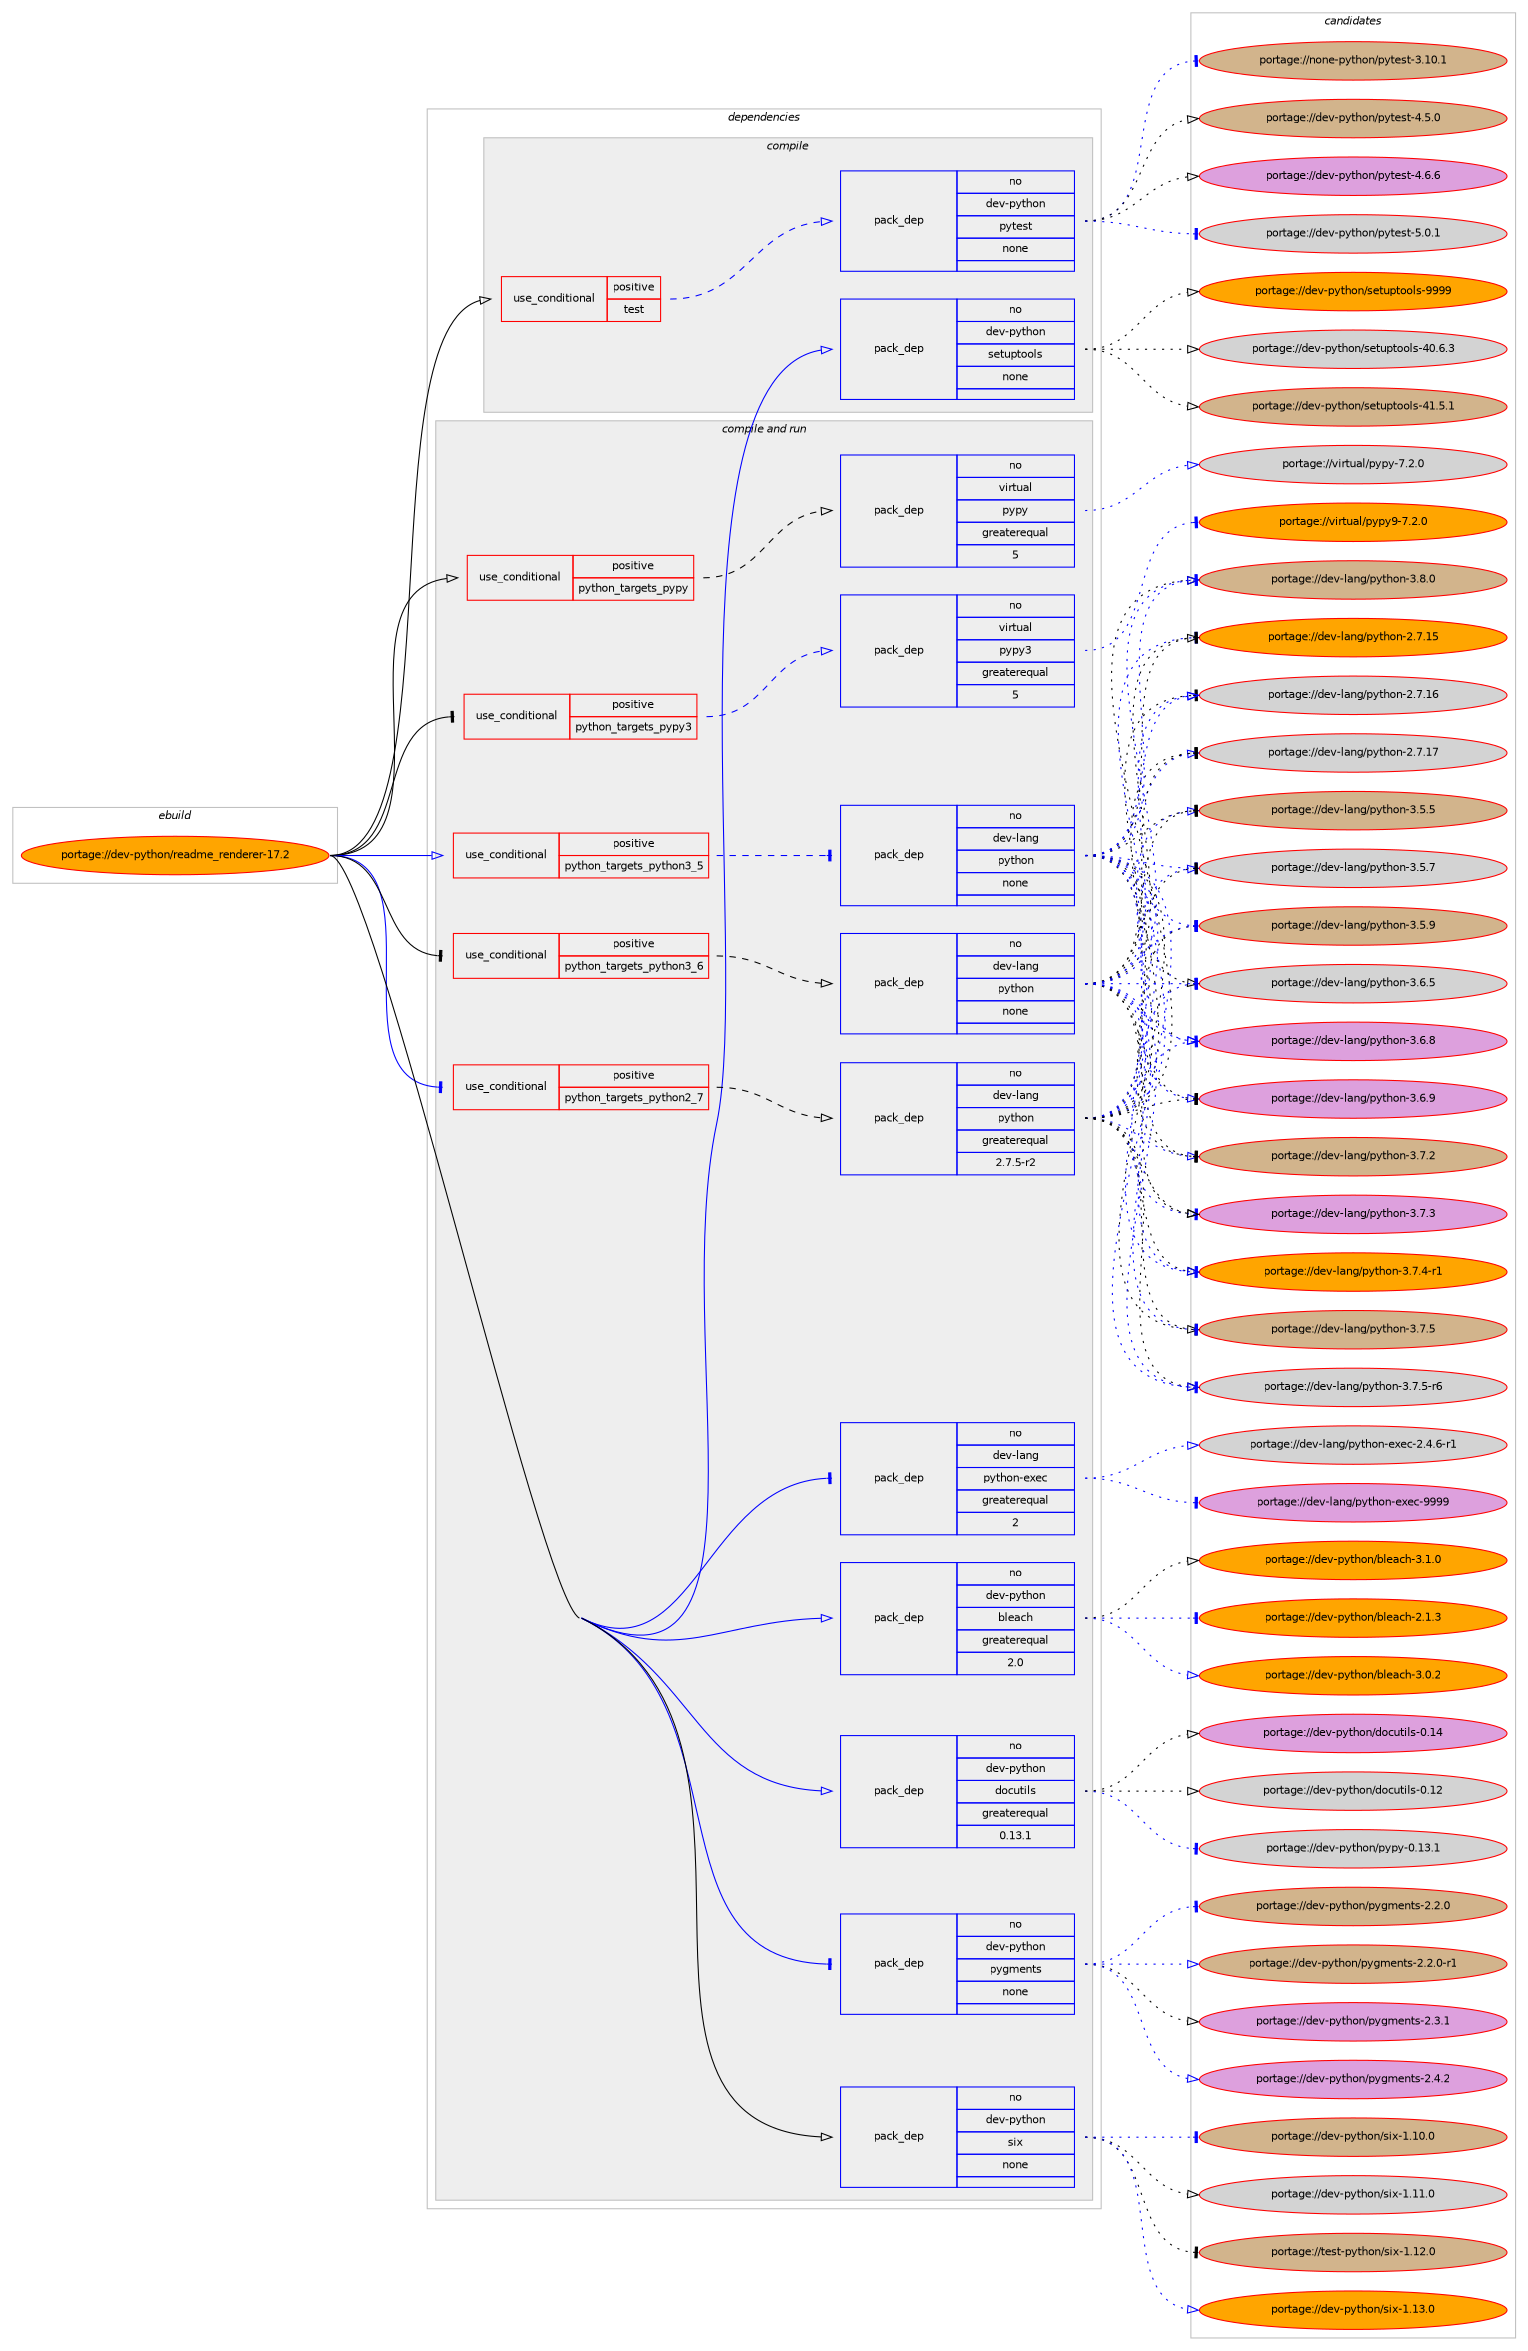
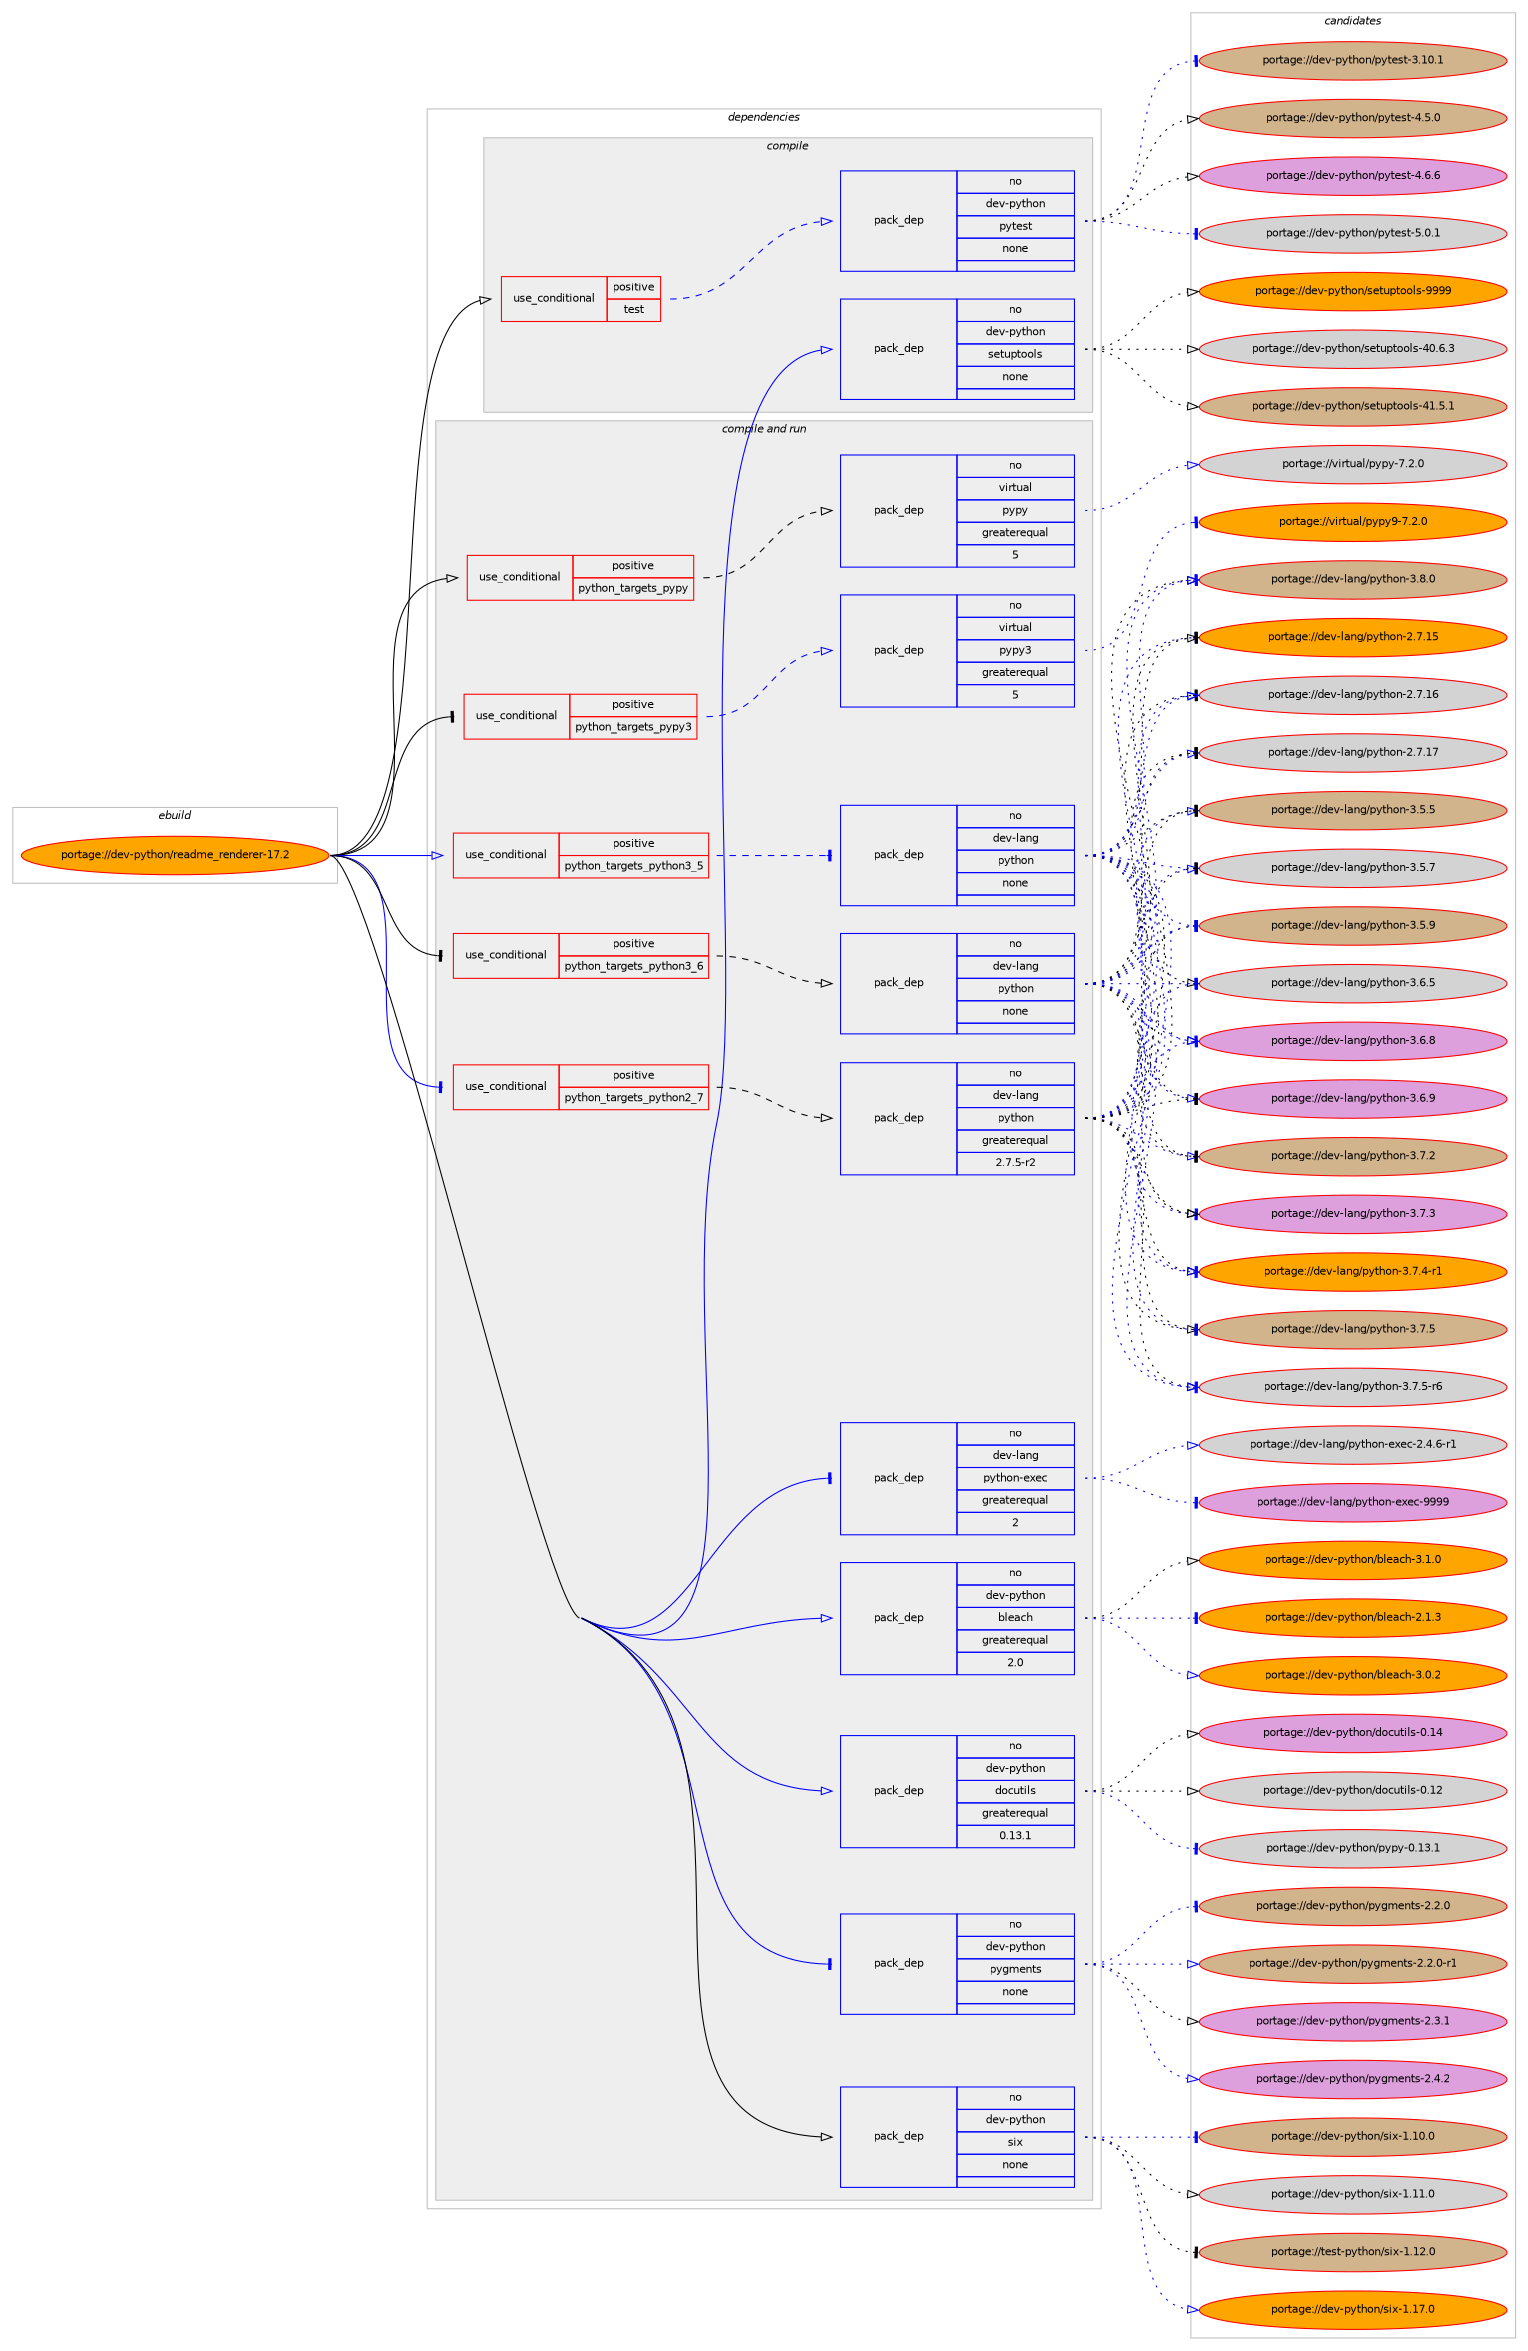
(1353, 61) -> (1353, 61)
(1353, 2310) -> (1353, 2310)
